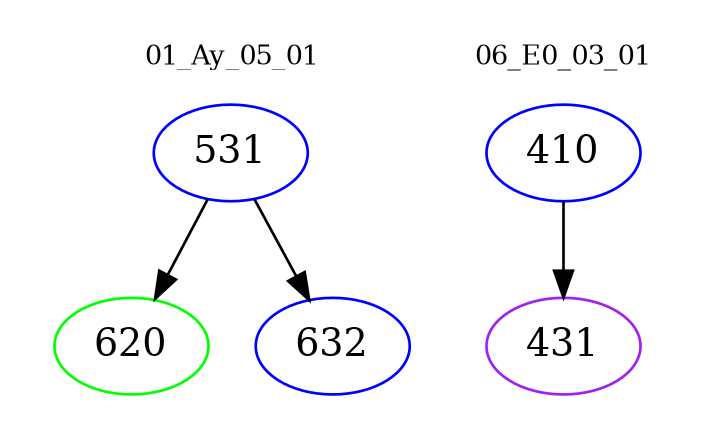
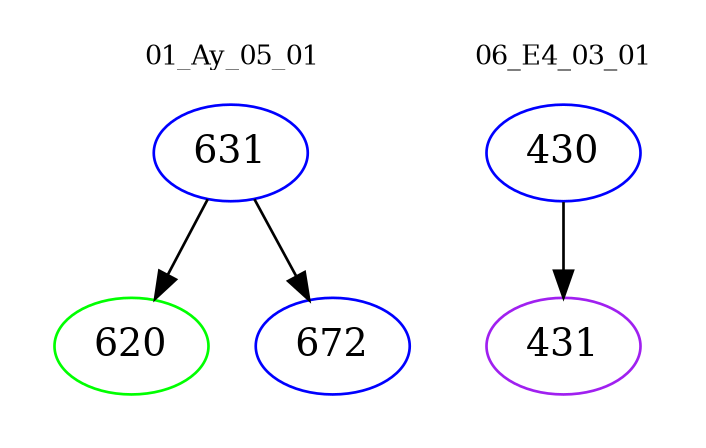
(564, 58) -> (564, 58)
(231, 153) -> (231, 153)
(564, 153) -> (564, 153)
(333, 346) -> (333, 346)
